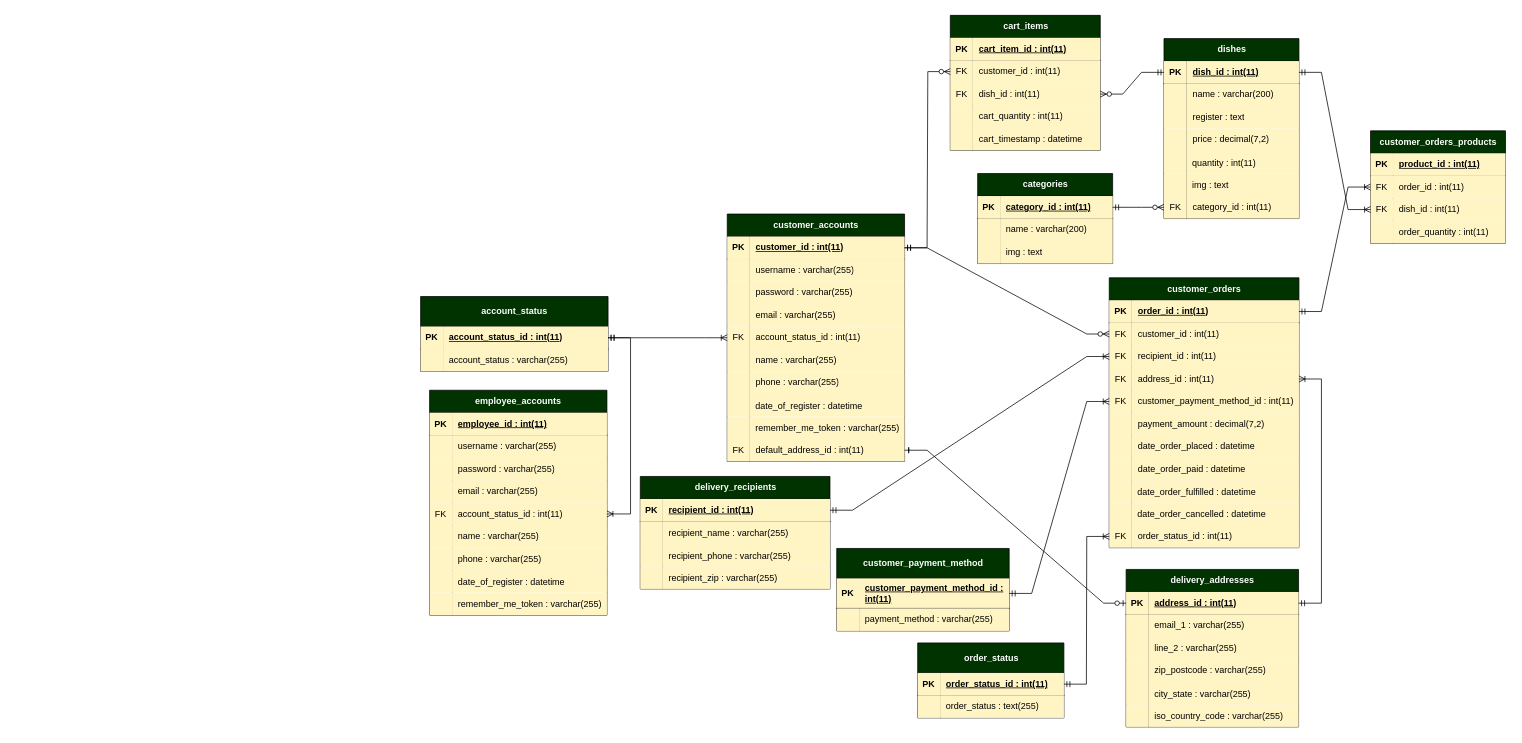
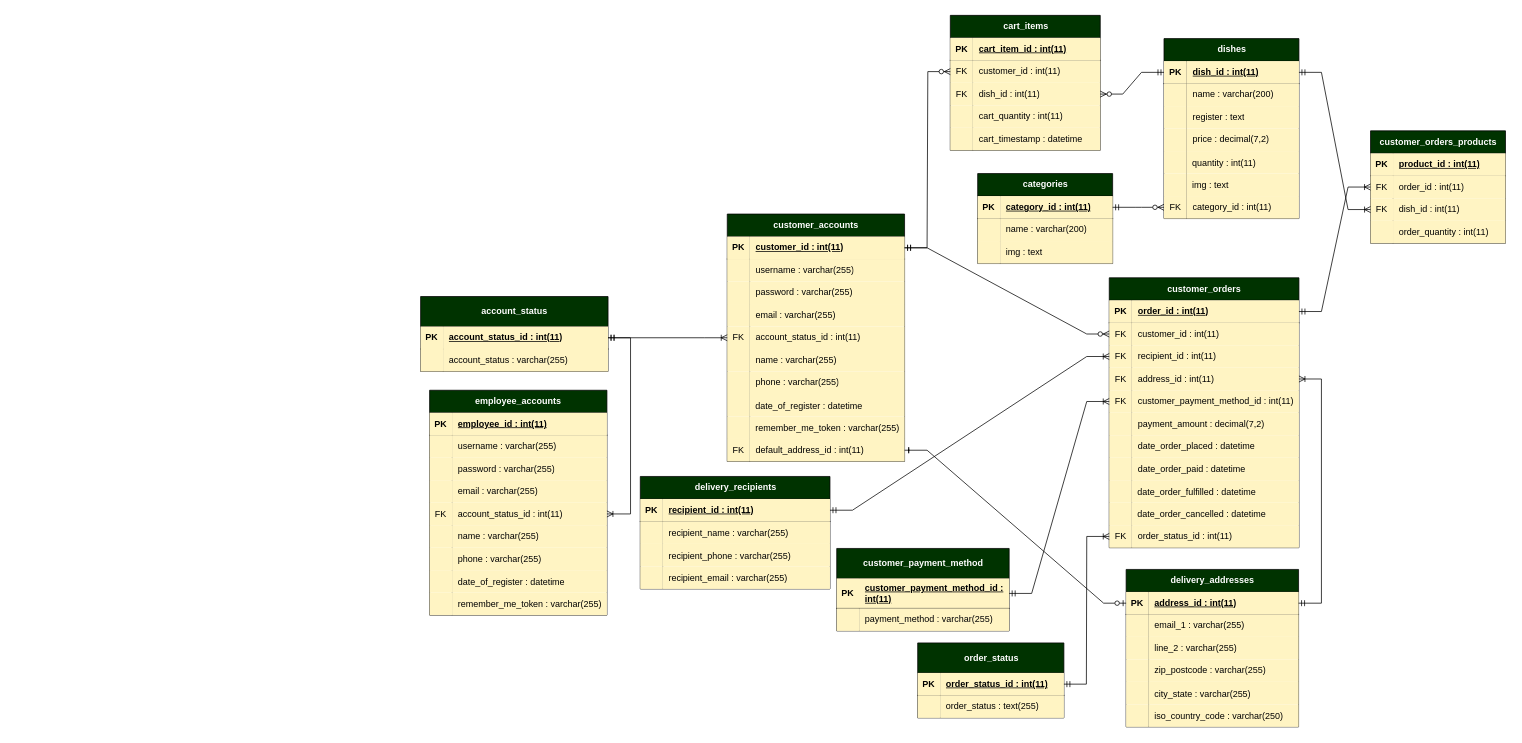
(732, 578) -> (736, 578)
(1228, 716) -> (1228, 716)
